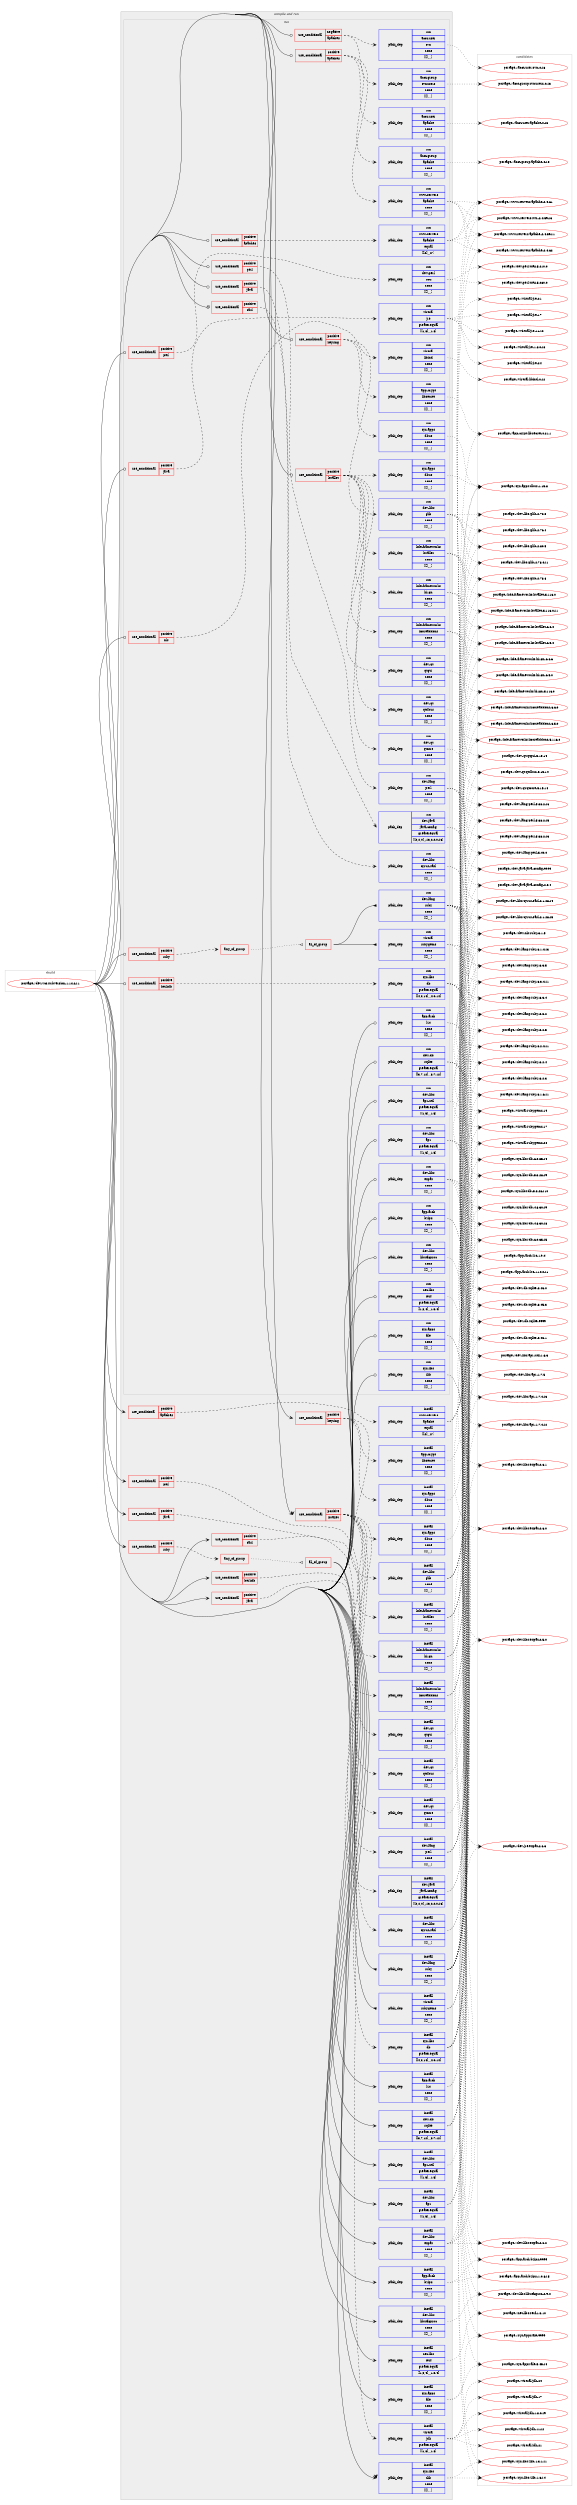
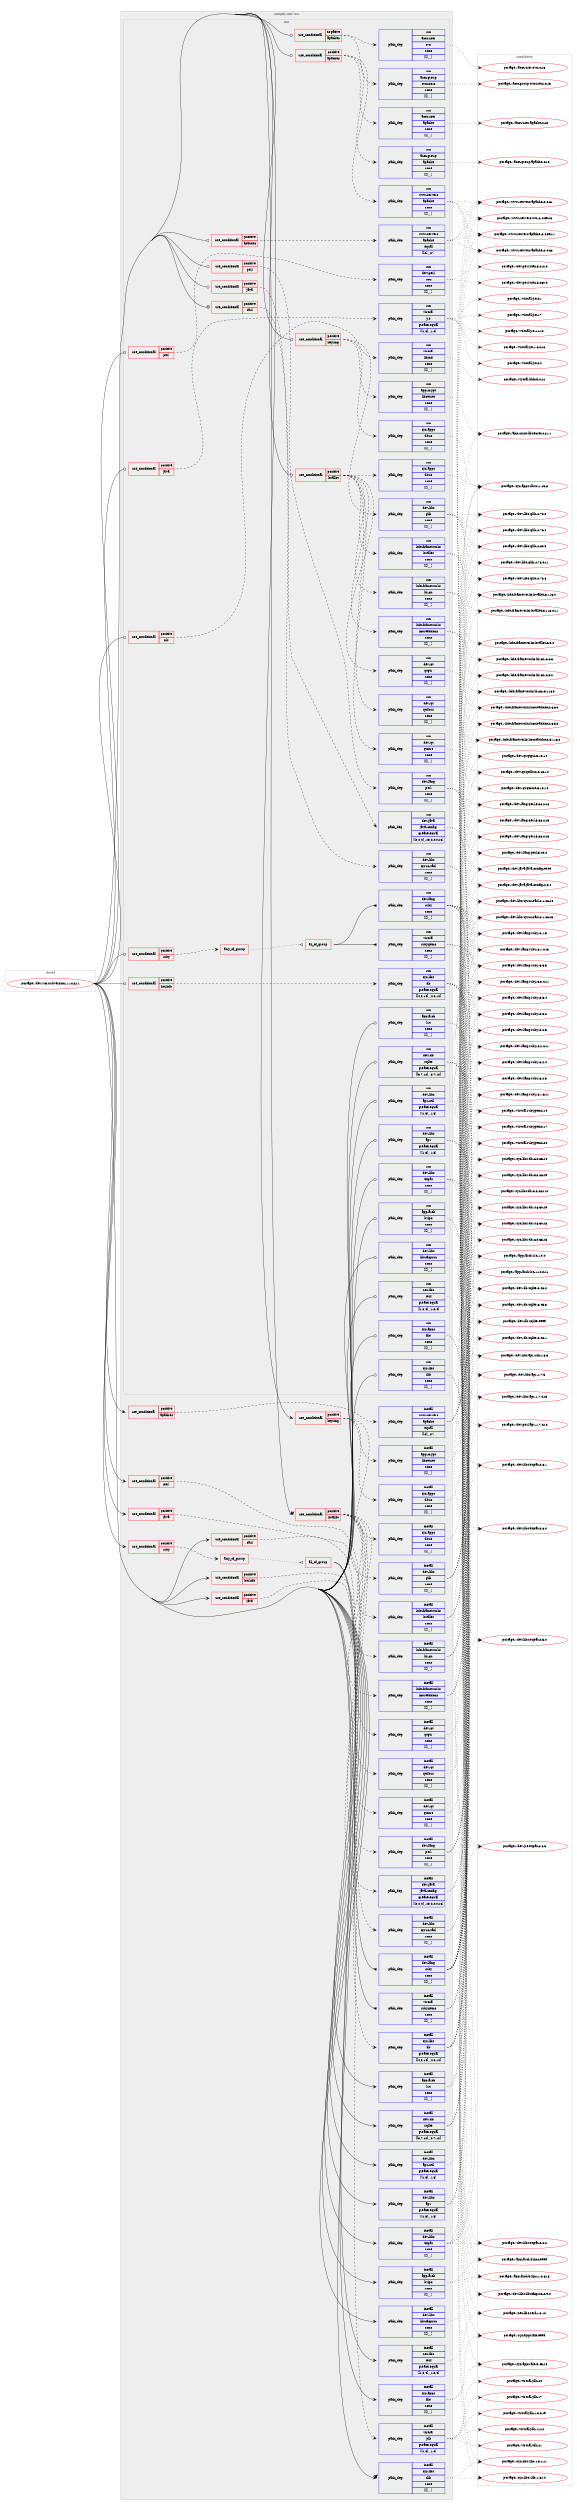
(525, 627) -> none
(525, 934) -> (525, 934)
(525, 1425) -> (525, 1425)
